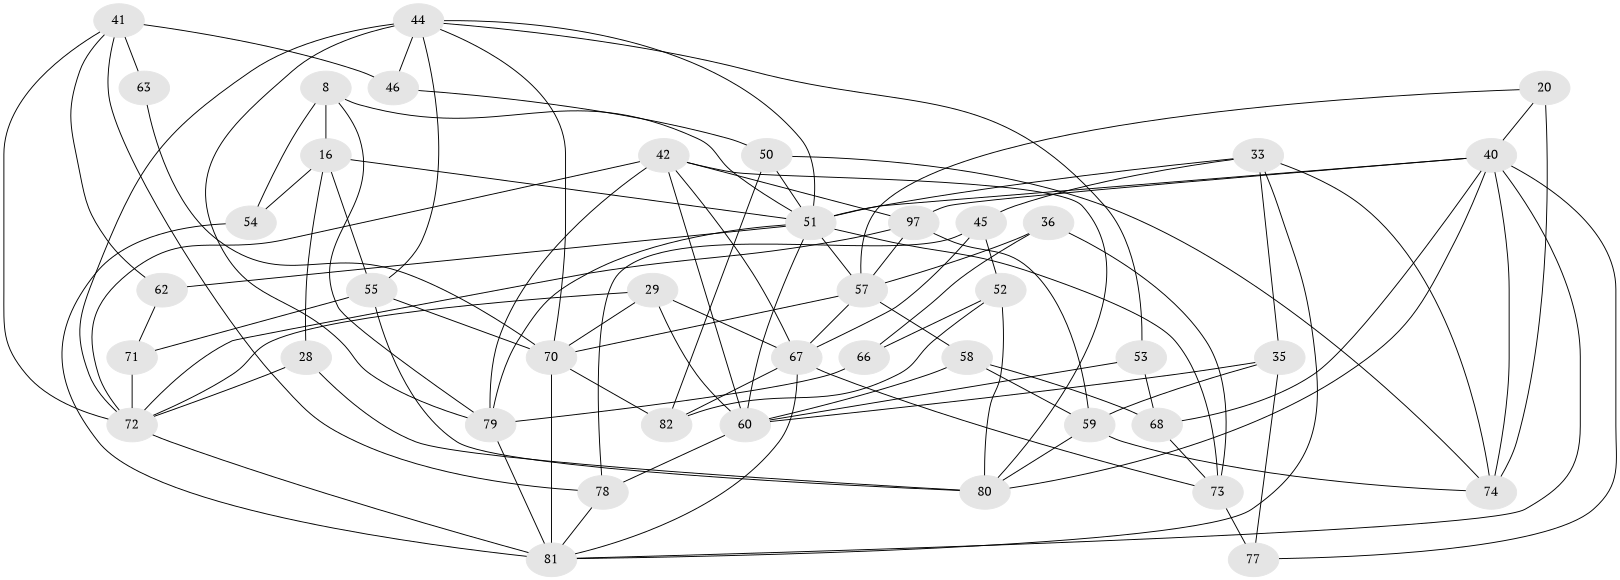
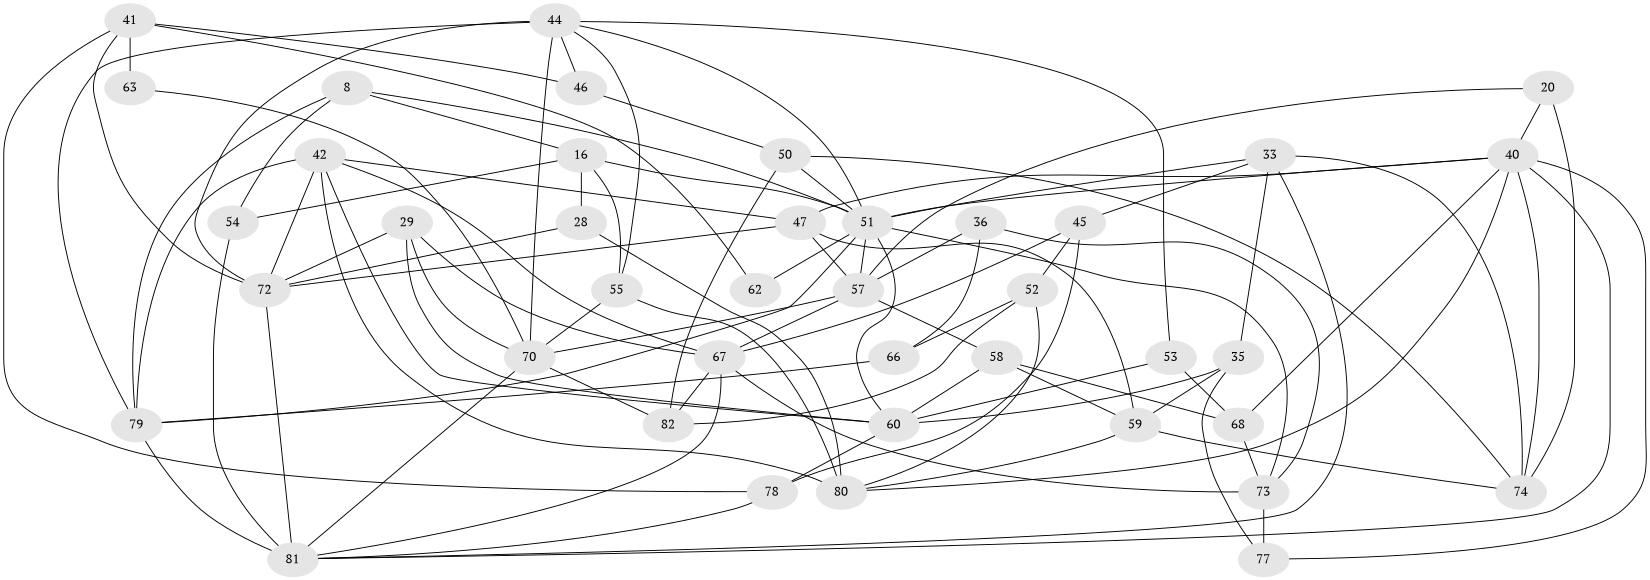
(914, 223) -> (800, 223)
(132, 358) -> none
